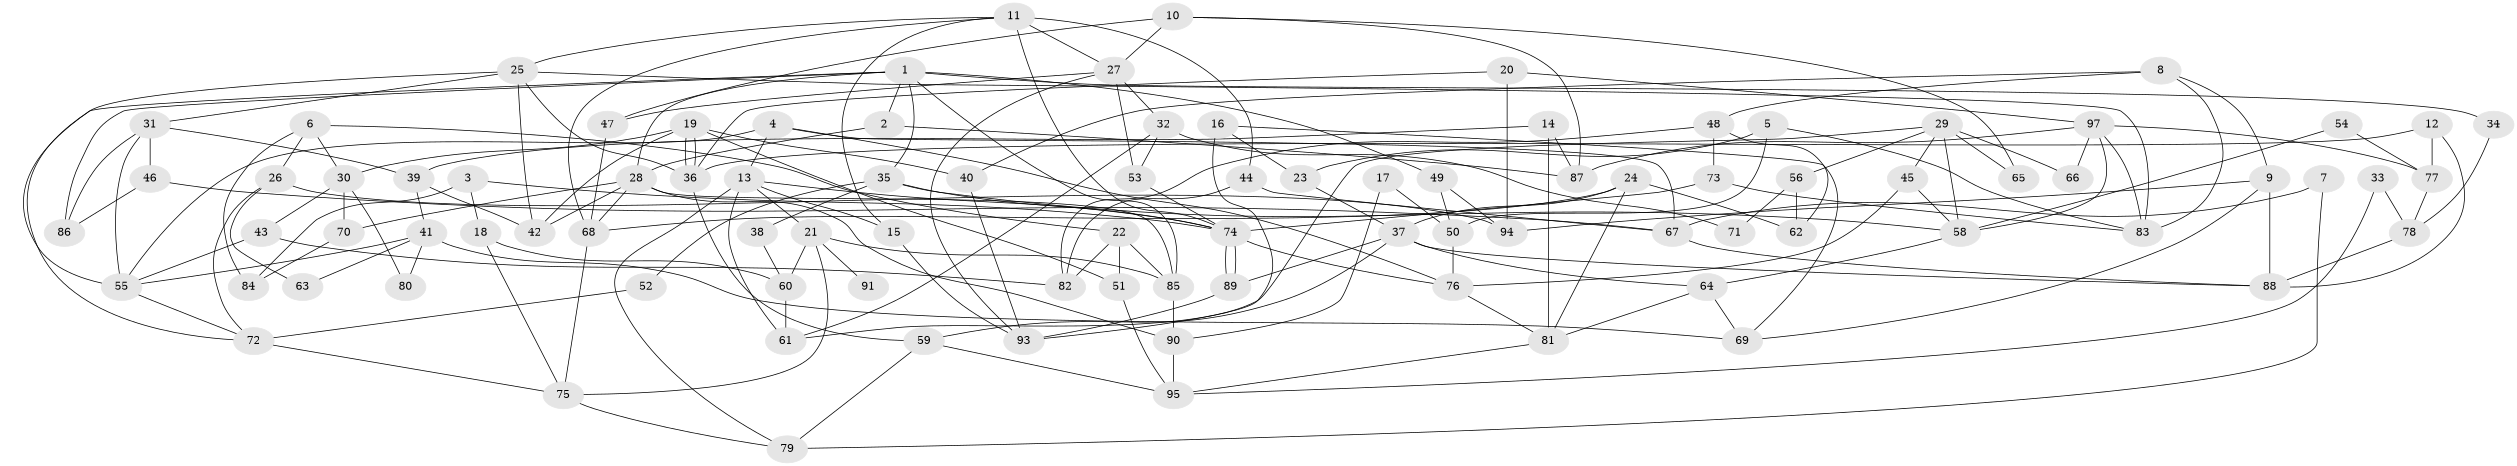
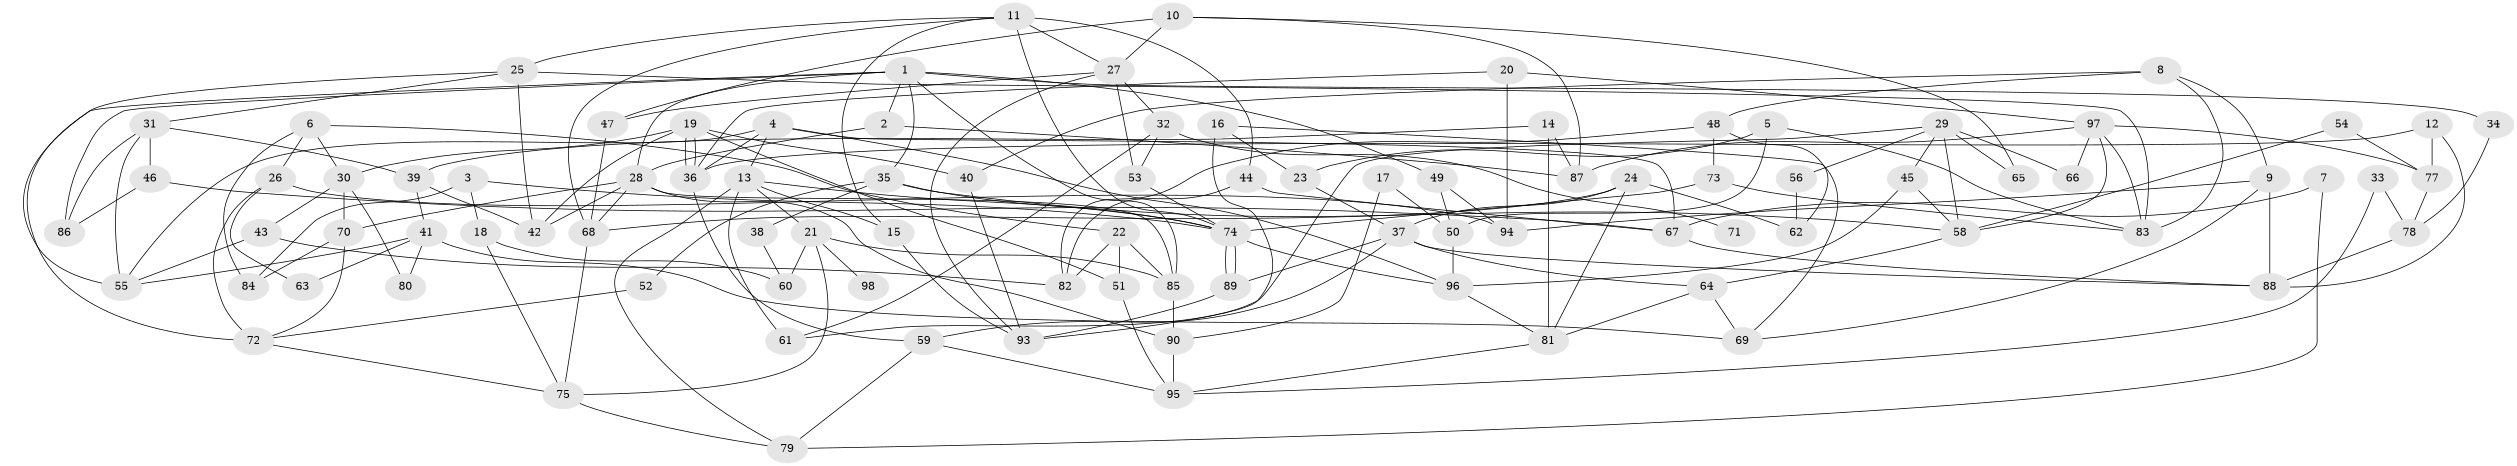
(611, 152) -> (732, 152)
(1766, 206) -> none
(868, 287) -> (868, 287)
(1453, 287) -> (1453, 287)
(786, 311) -> none
(187, 315) -> (326, 305)
